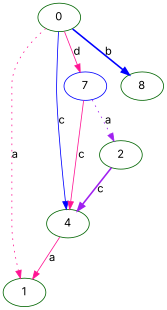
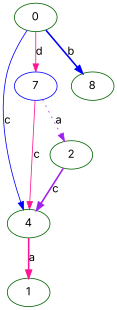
(12, 144) -> none
(48, 255) -> (29, 254)
